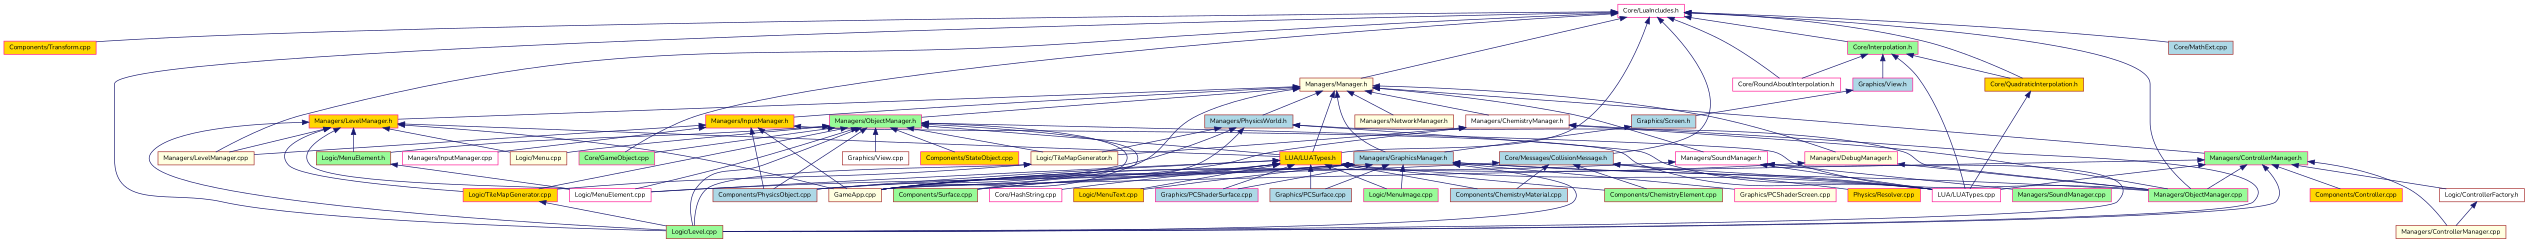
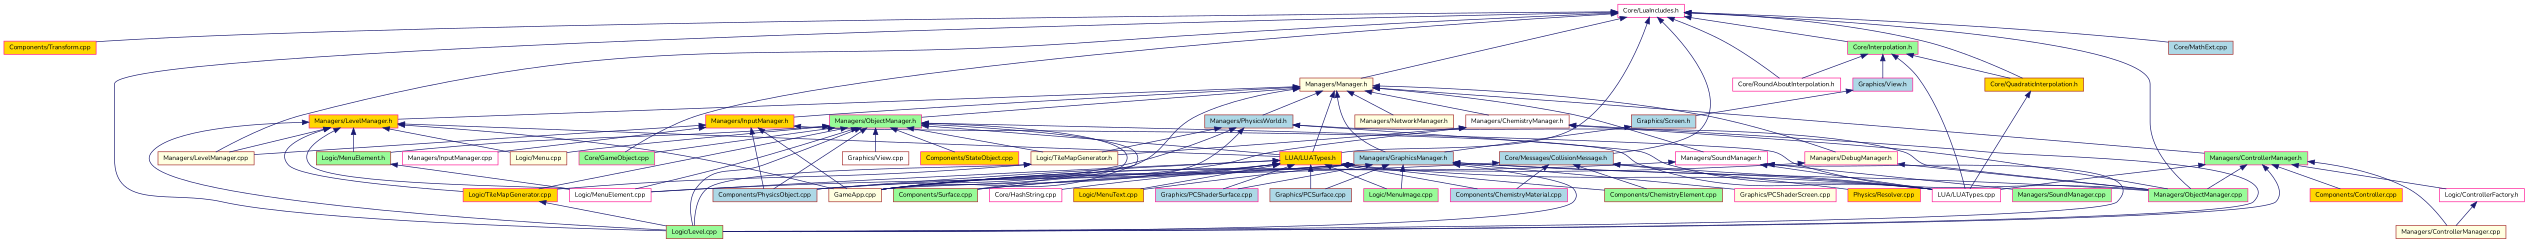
(1375, 175) -> none
(1509, 195) -> (1509, 195)
(2482, 195) -> (2482, 195)
